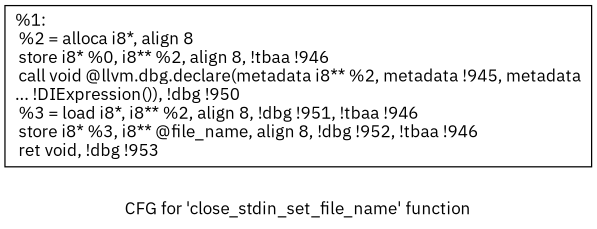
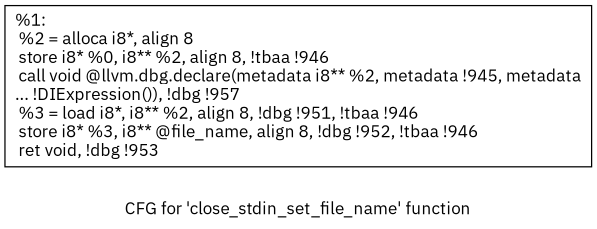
(128, 95) -> (128, 95)
